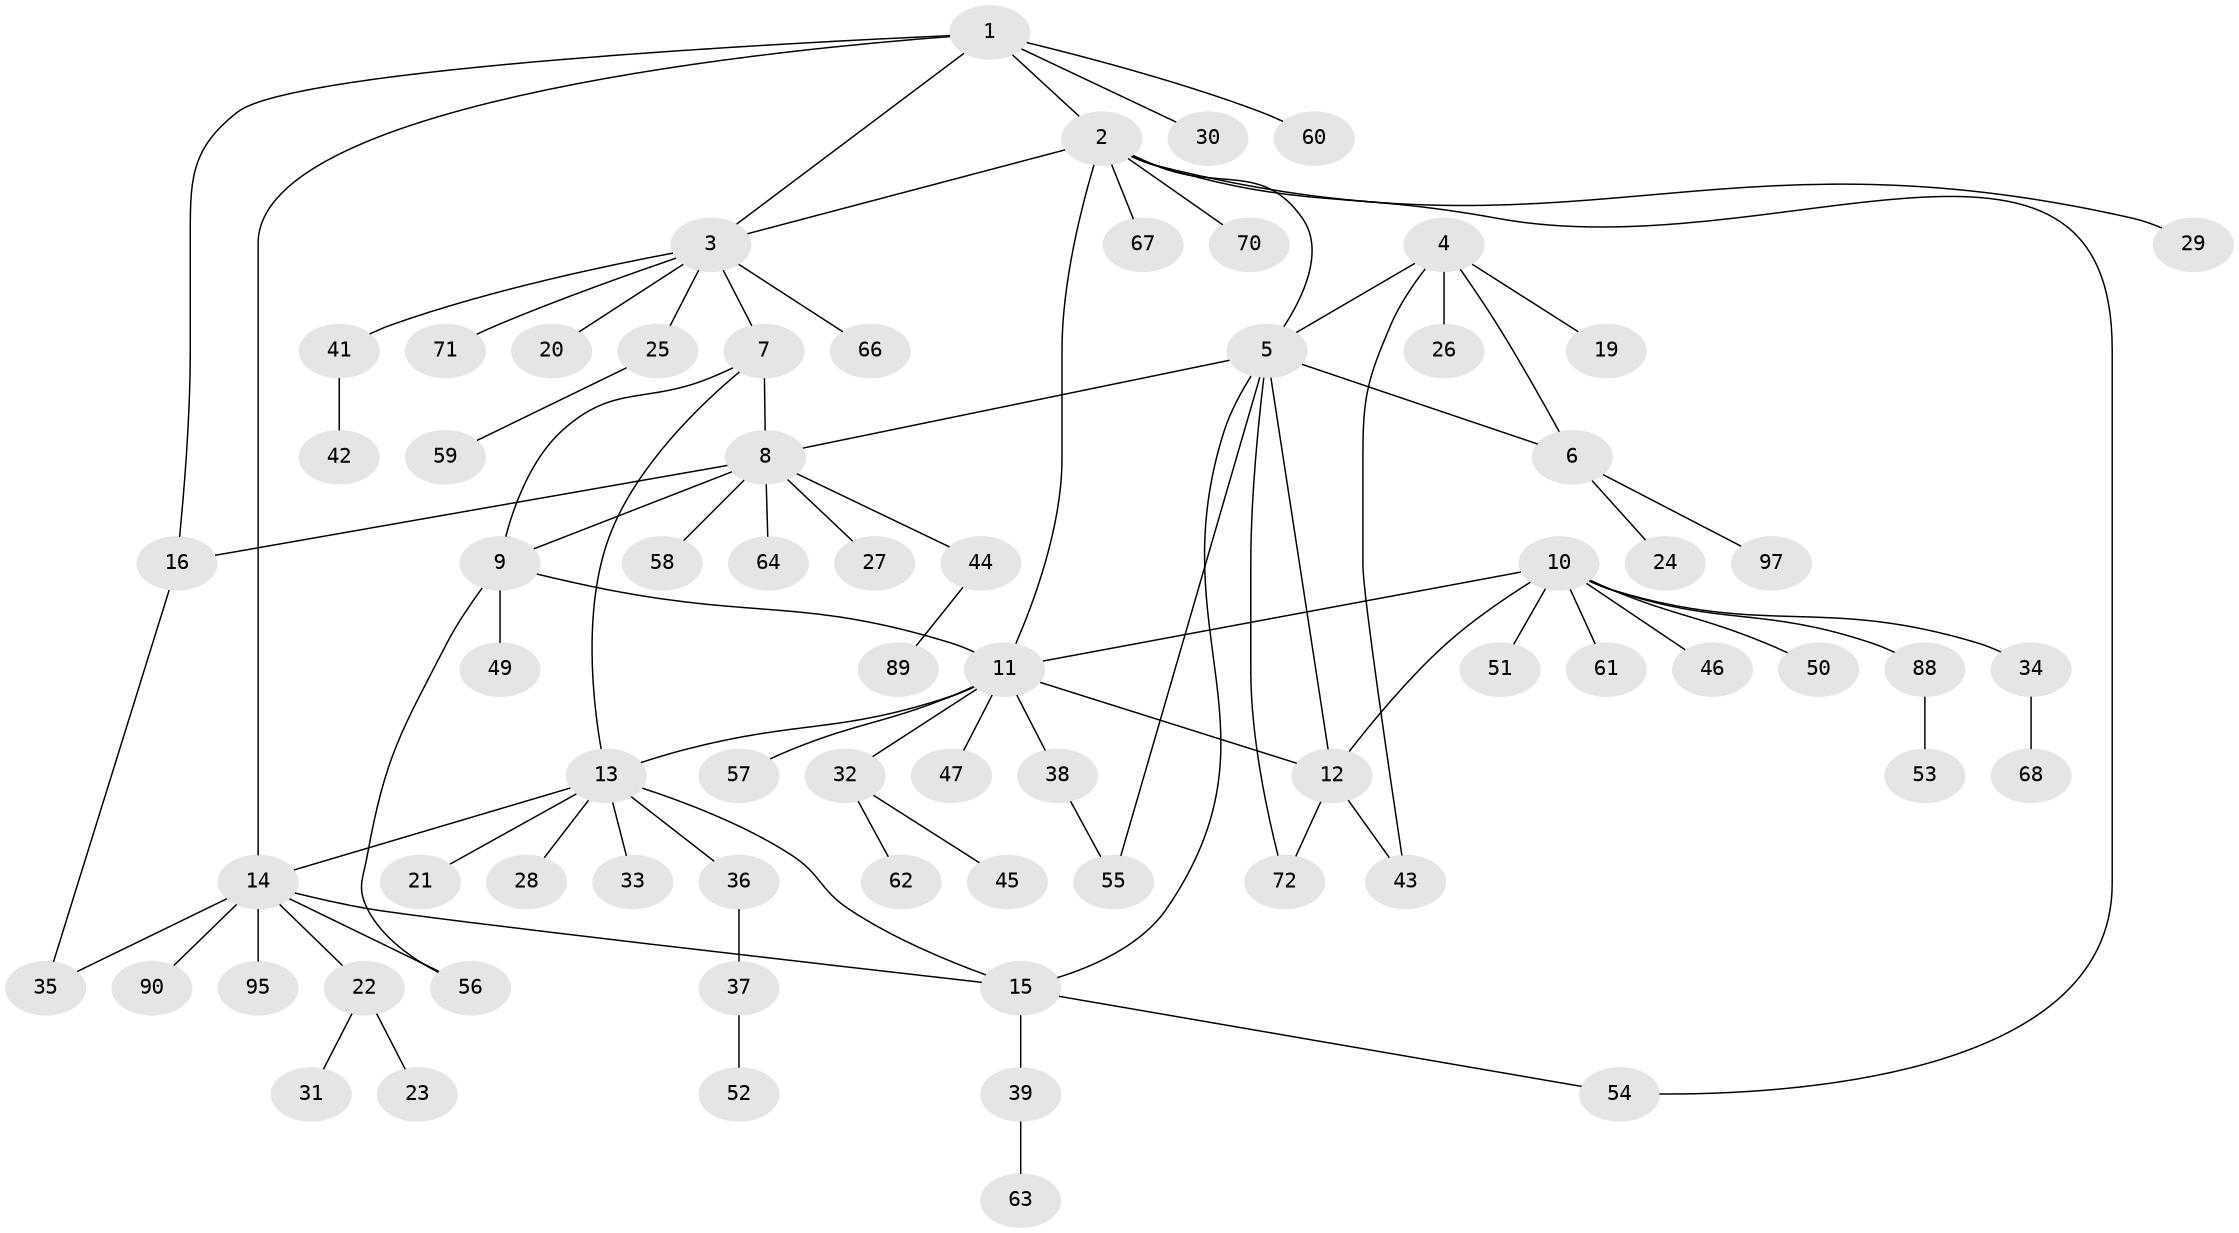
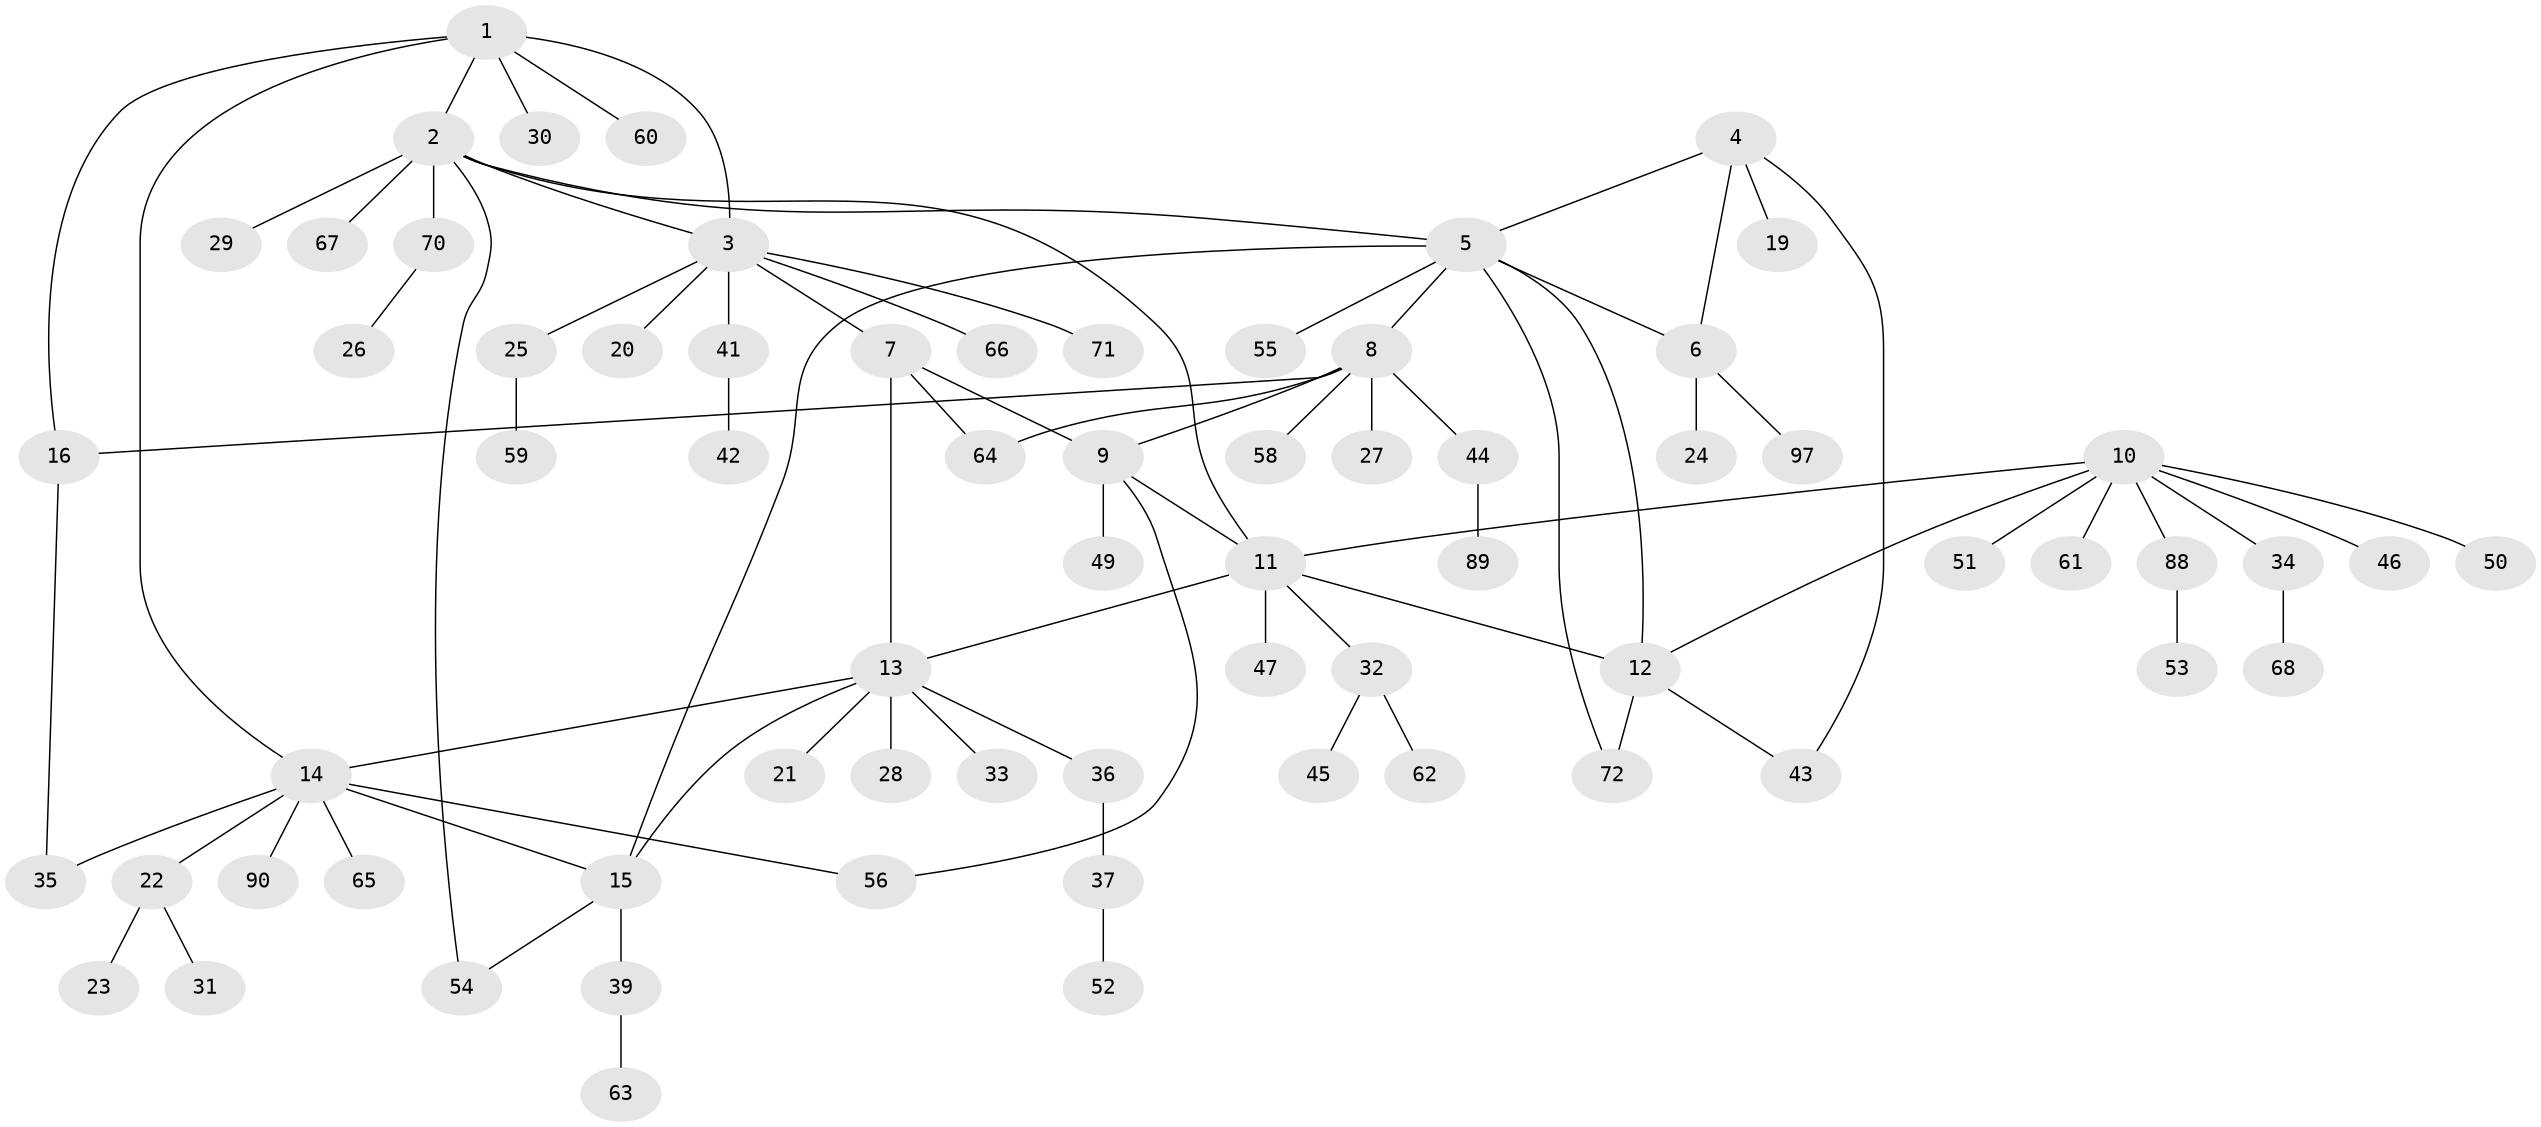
(1444, 298) -> (394, 298)
(765, 404) -> (944, 410)
(739, 776) -> none
(1058, 776) -> none
(258, 988) -> (364, 882)
